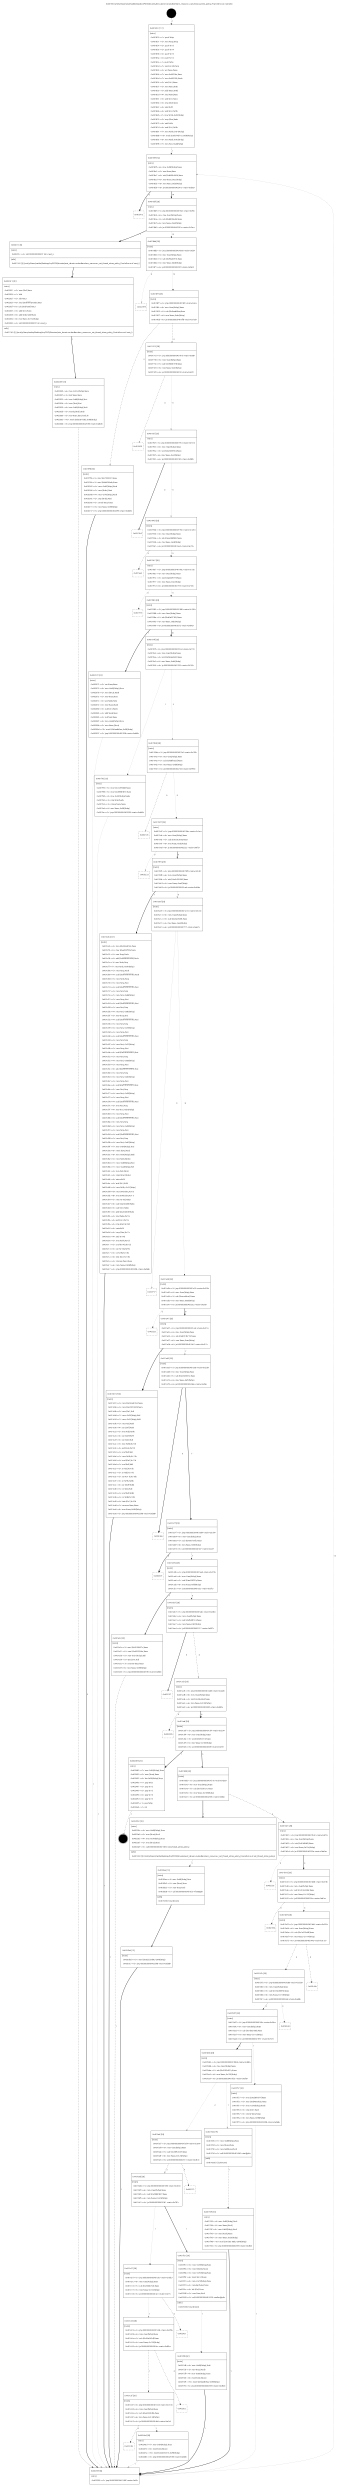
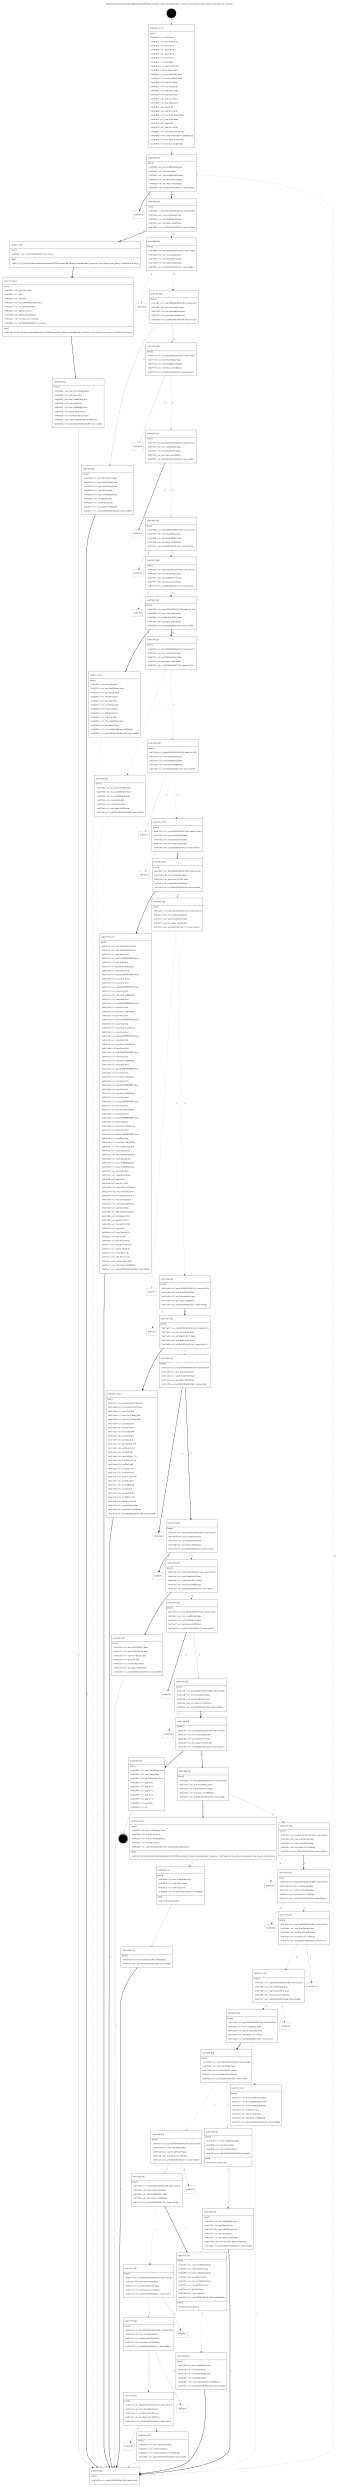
(162, 1925) -> (162, 1925)
